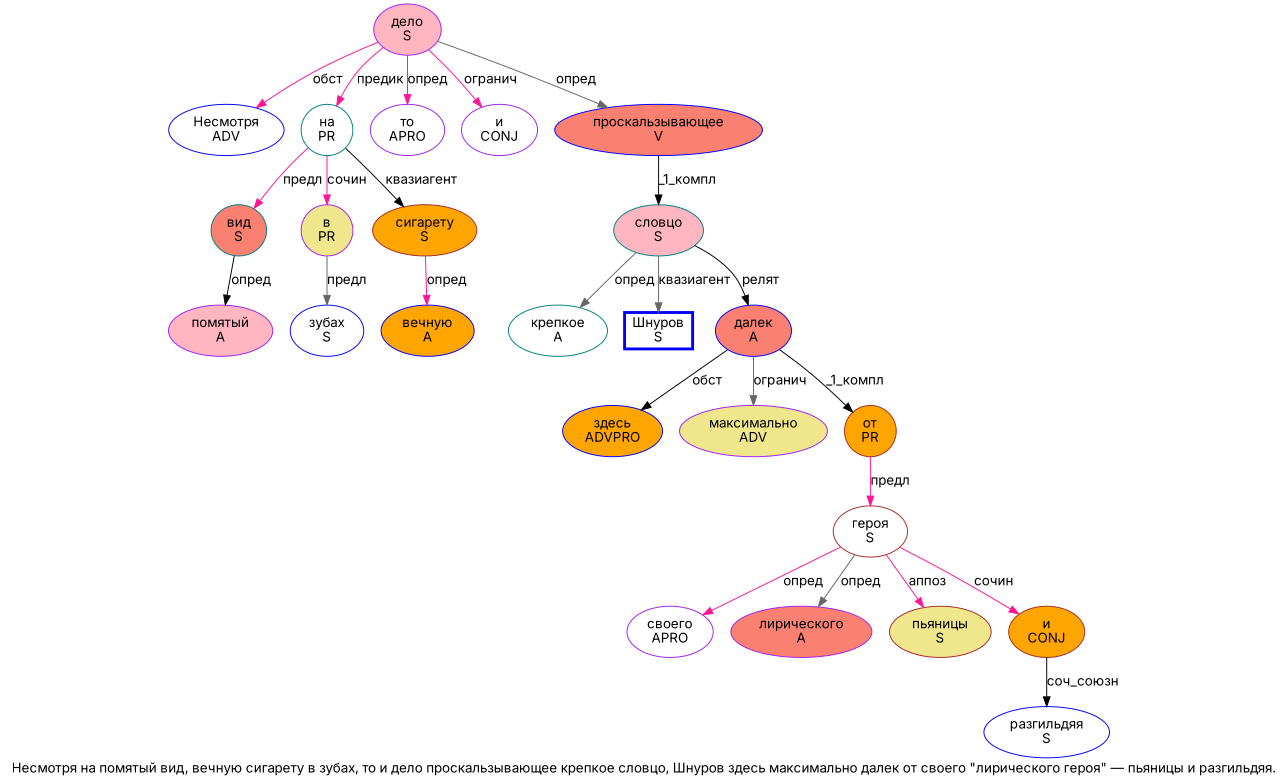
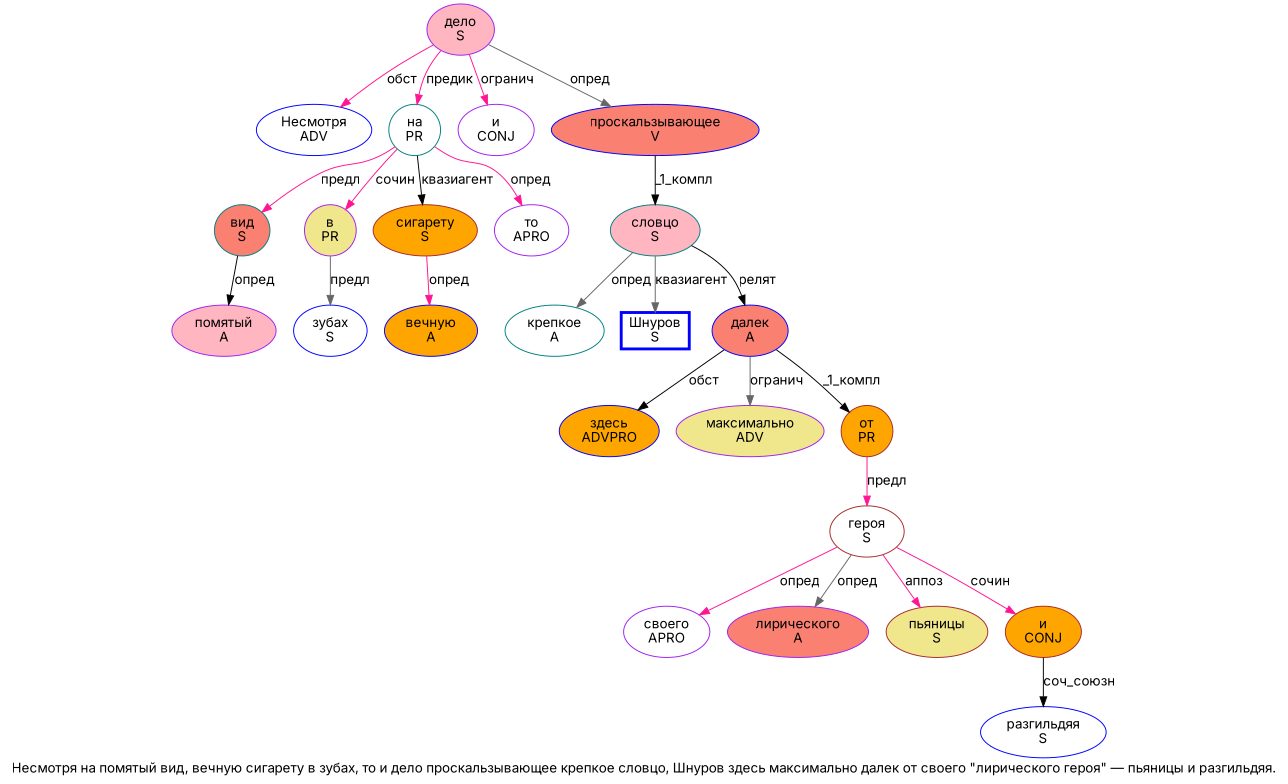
(408, 75) -> (481, 164)
